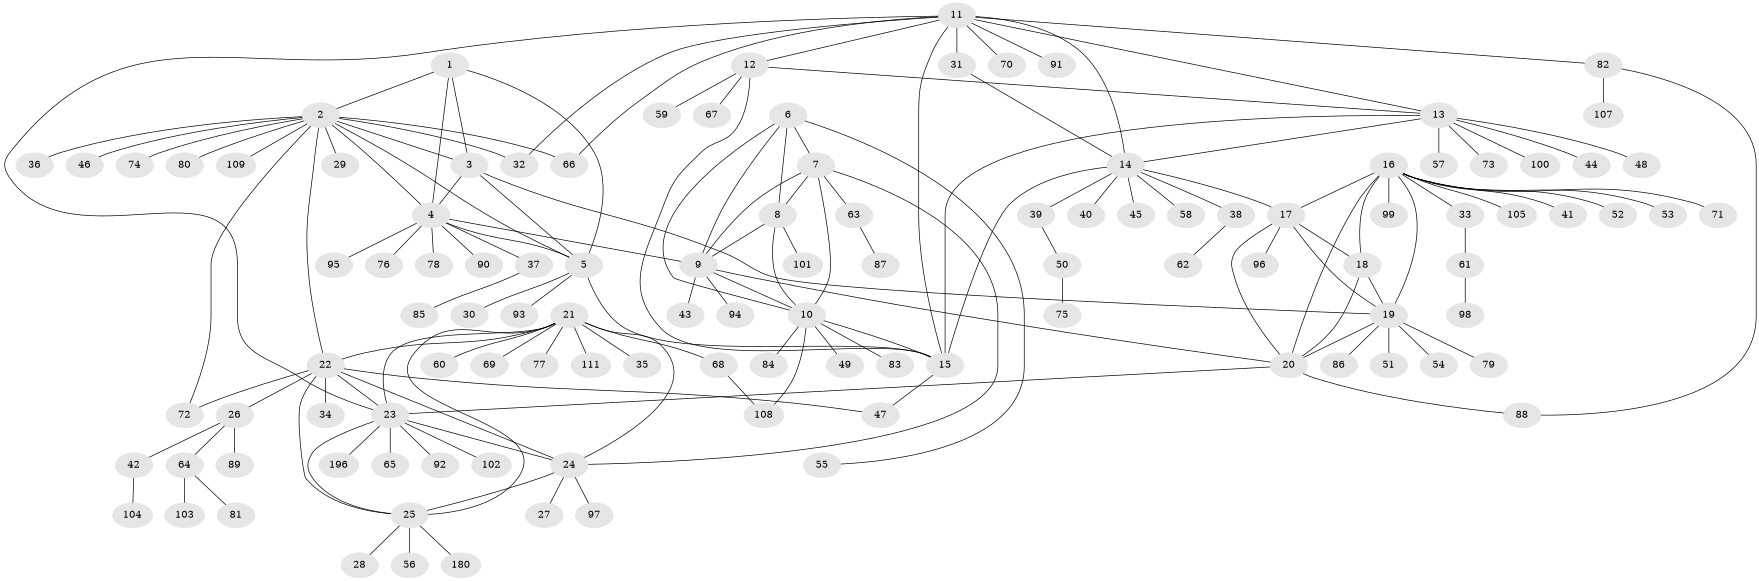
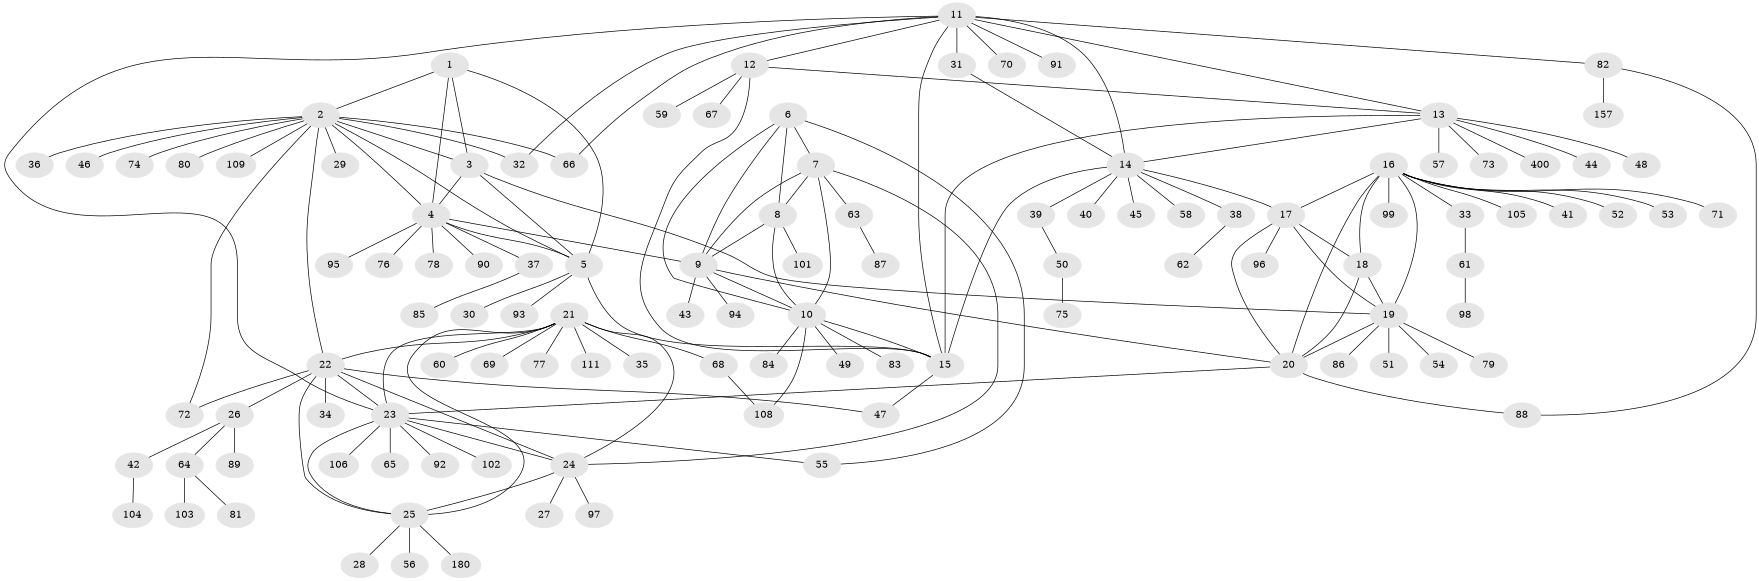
(1603, 115) -> (1603, 115)
(1540, 165) -> (1540, 165)
none -> (606, 440)
(339, 465) -> (339, 465)
